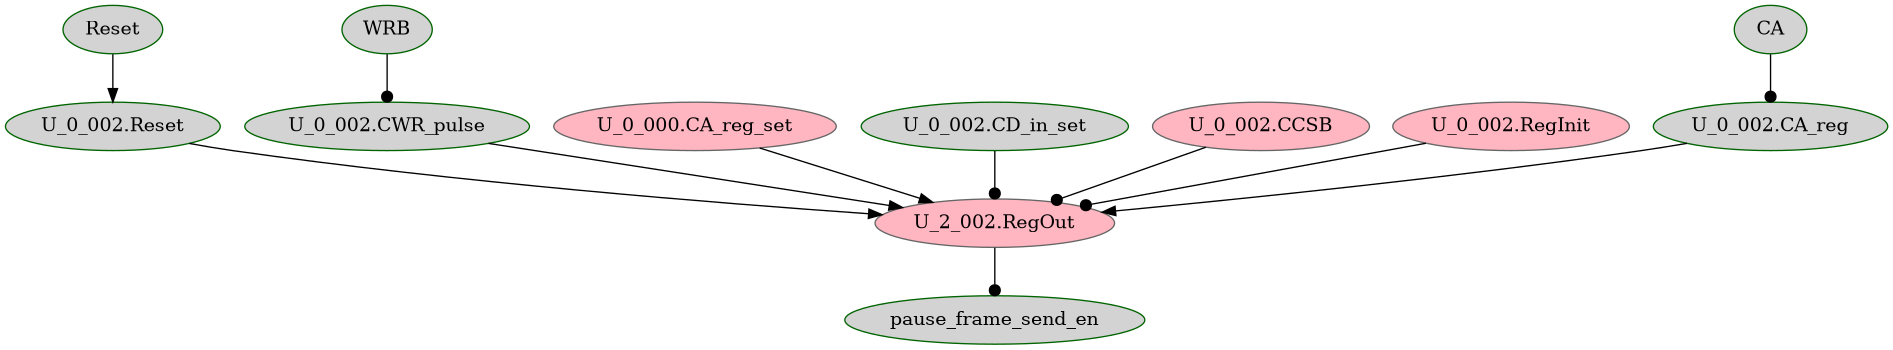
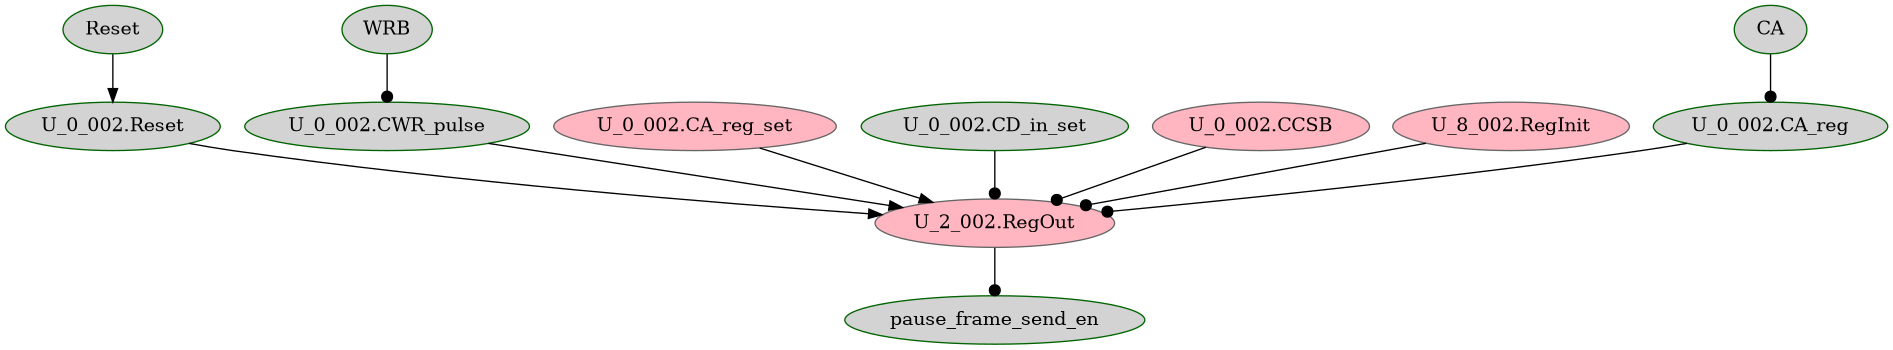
(695, 126) -> (695, 126)
(1511, 126) -> (1511, 126)
(1402, 181) -> (1400, 181)
